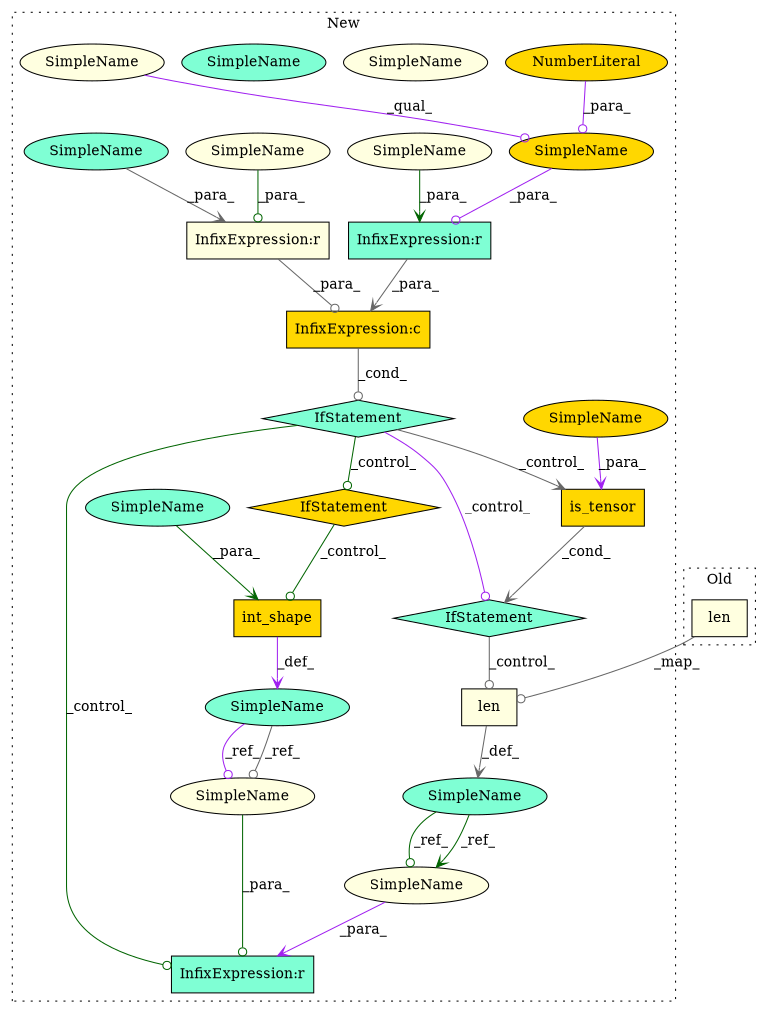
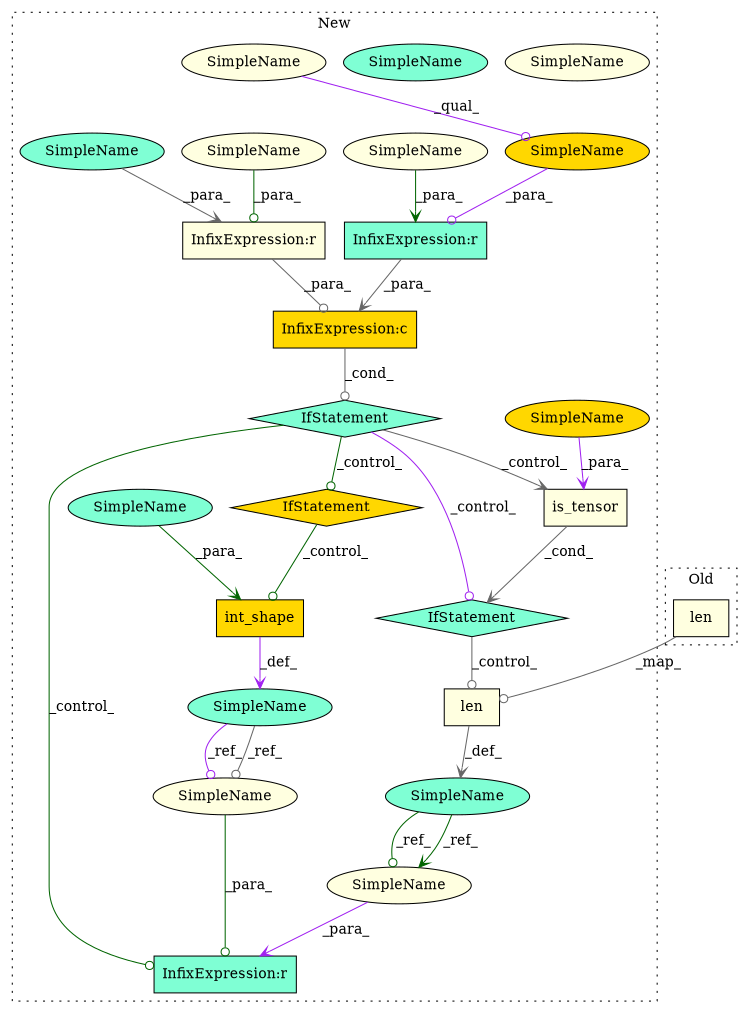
(587, 62) -> none
(603, 508) -> (586, 508)
